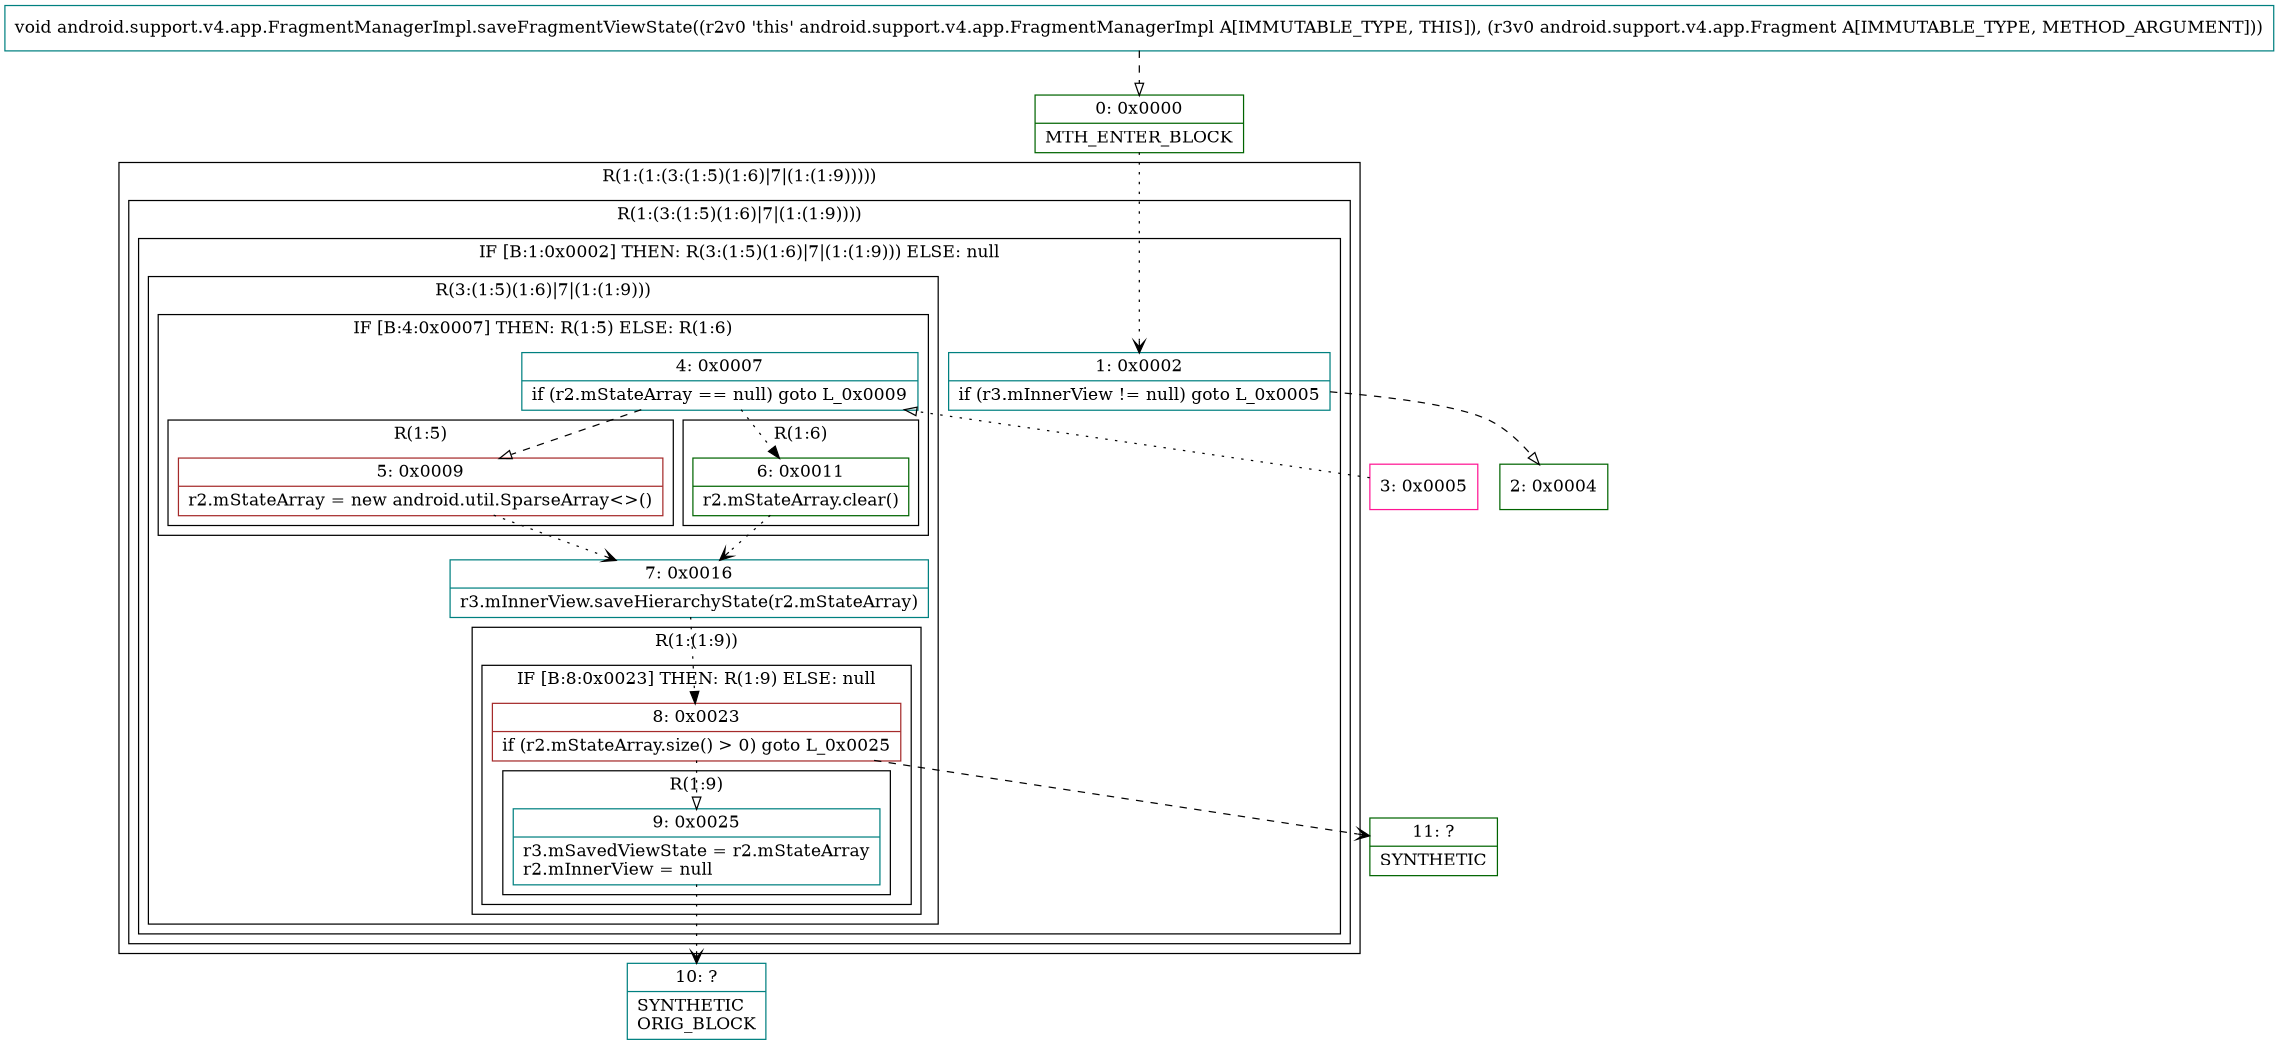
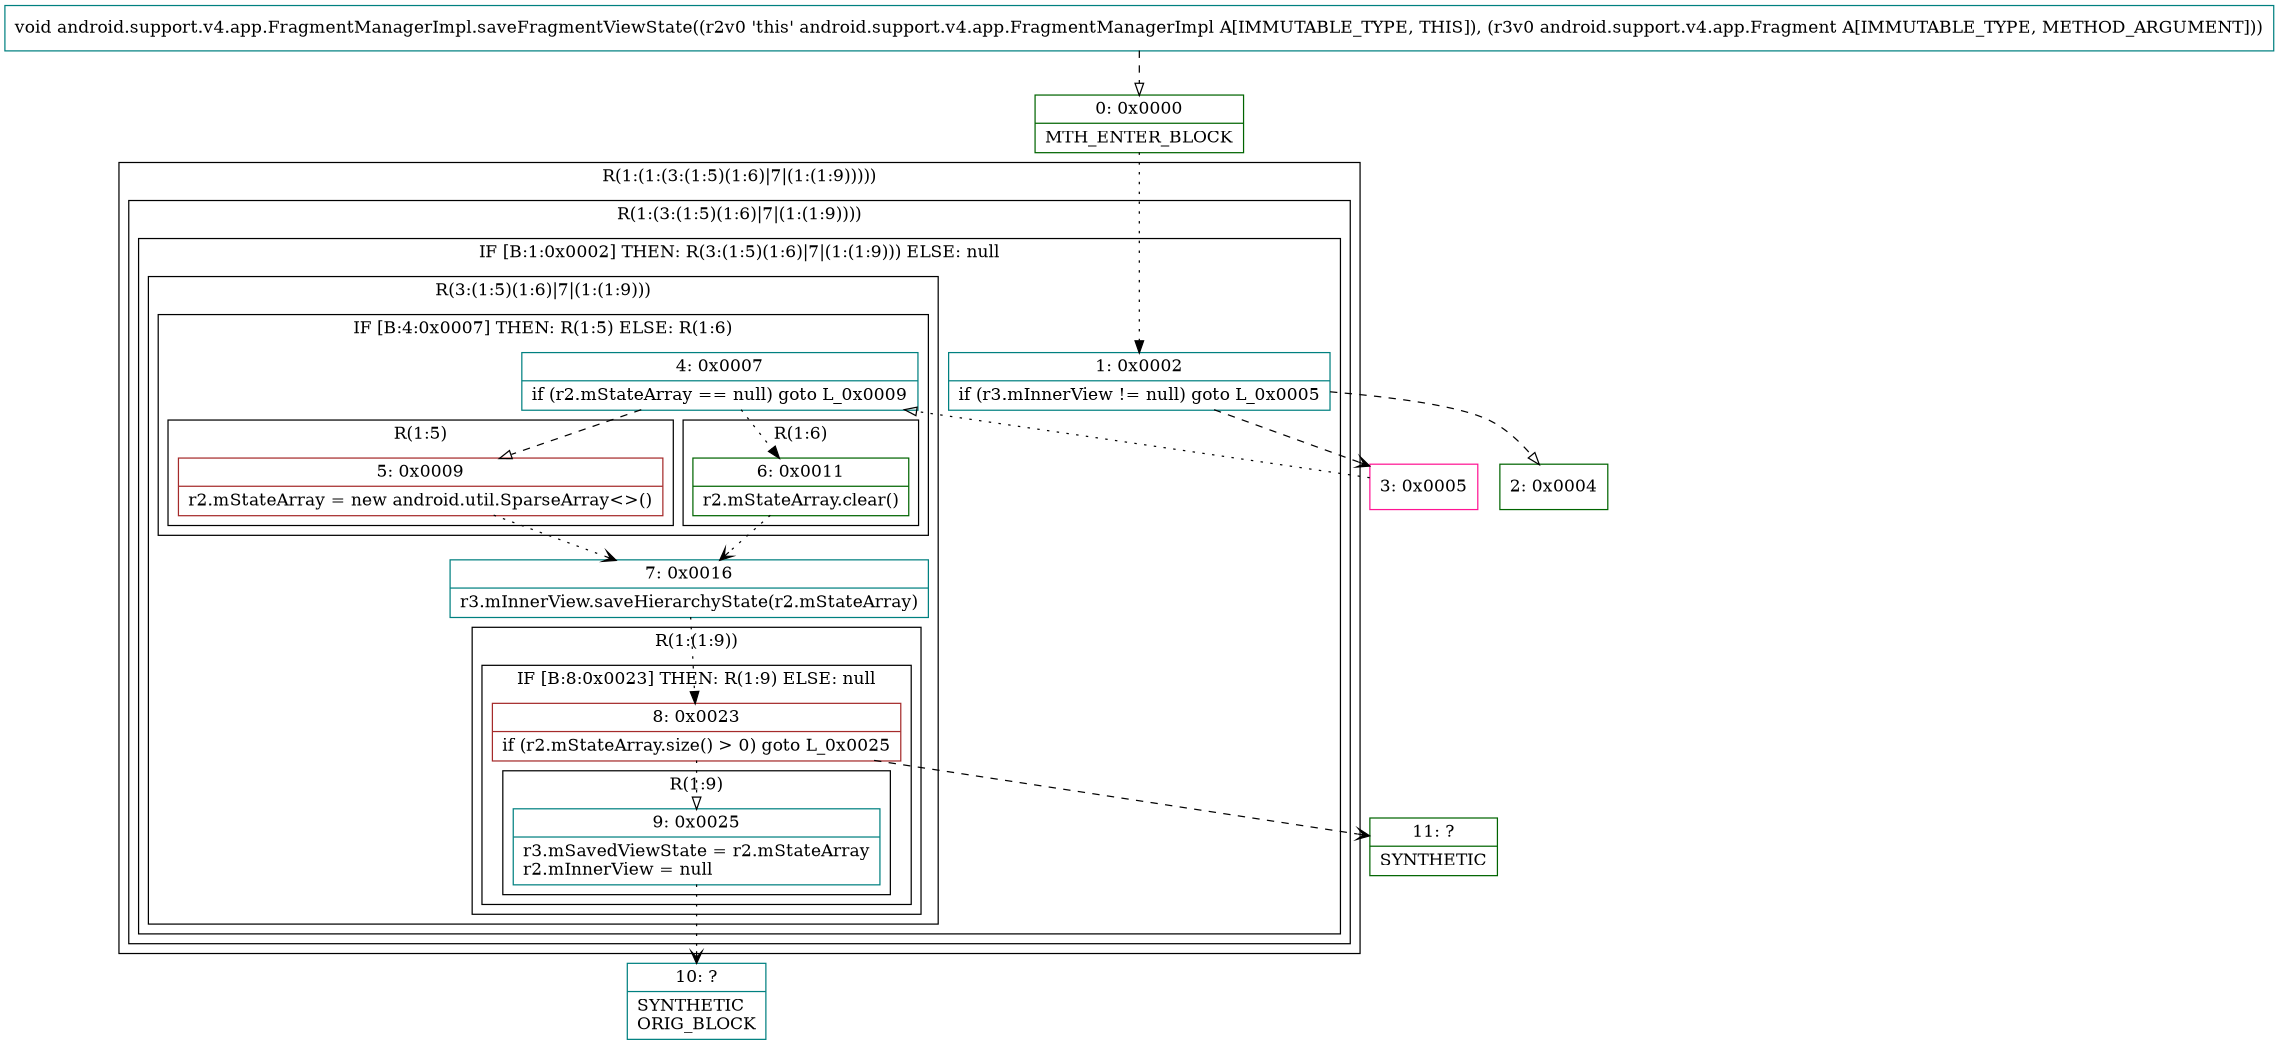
(1139, 247) -> (1139, 247)
none -> (1286, 436)
